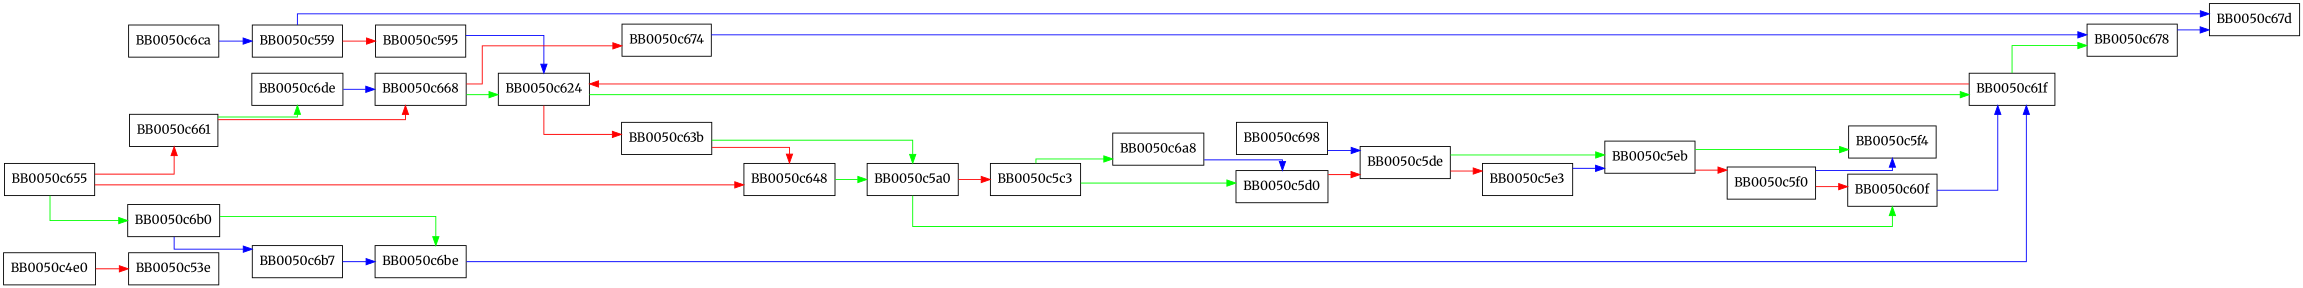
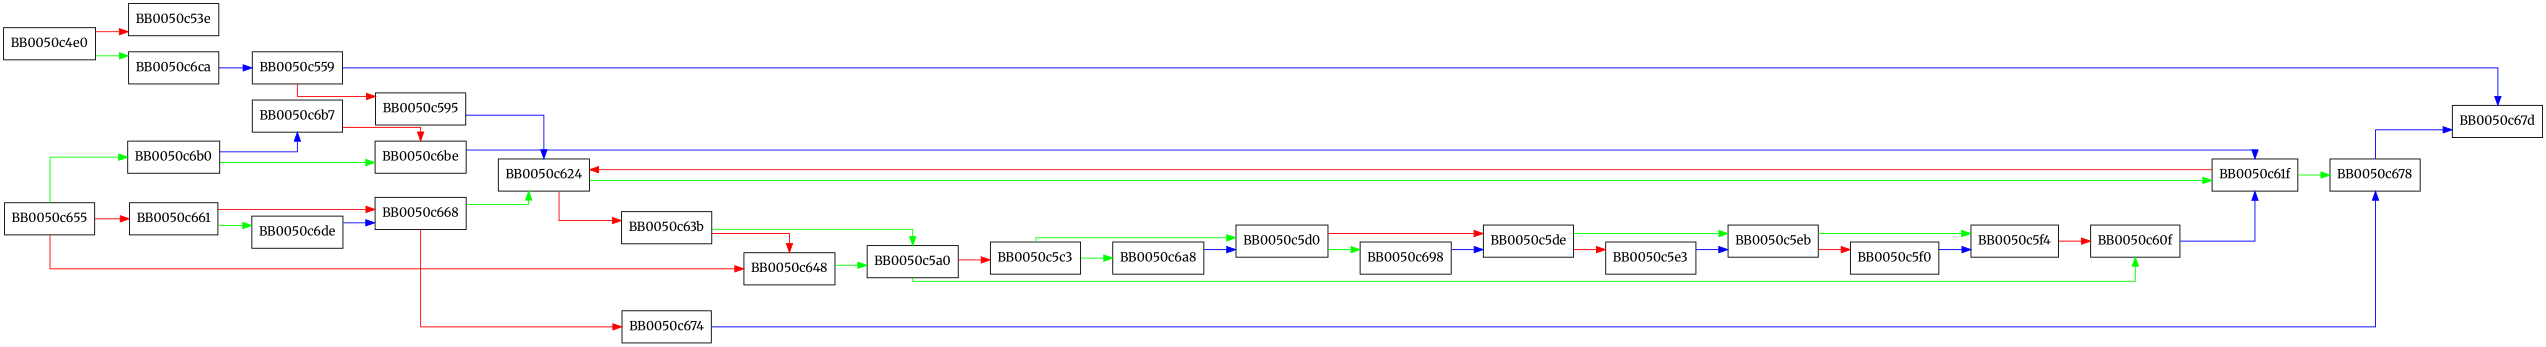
none -> (108, 56)
(1827, 187) -> (2070, 241)
none -> (1340, 250)
(354, 262) -> (384, 127)
